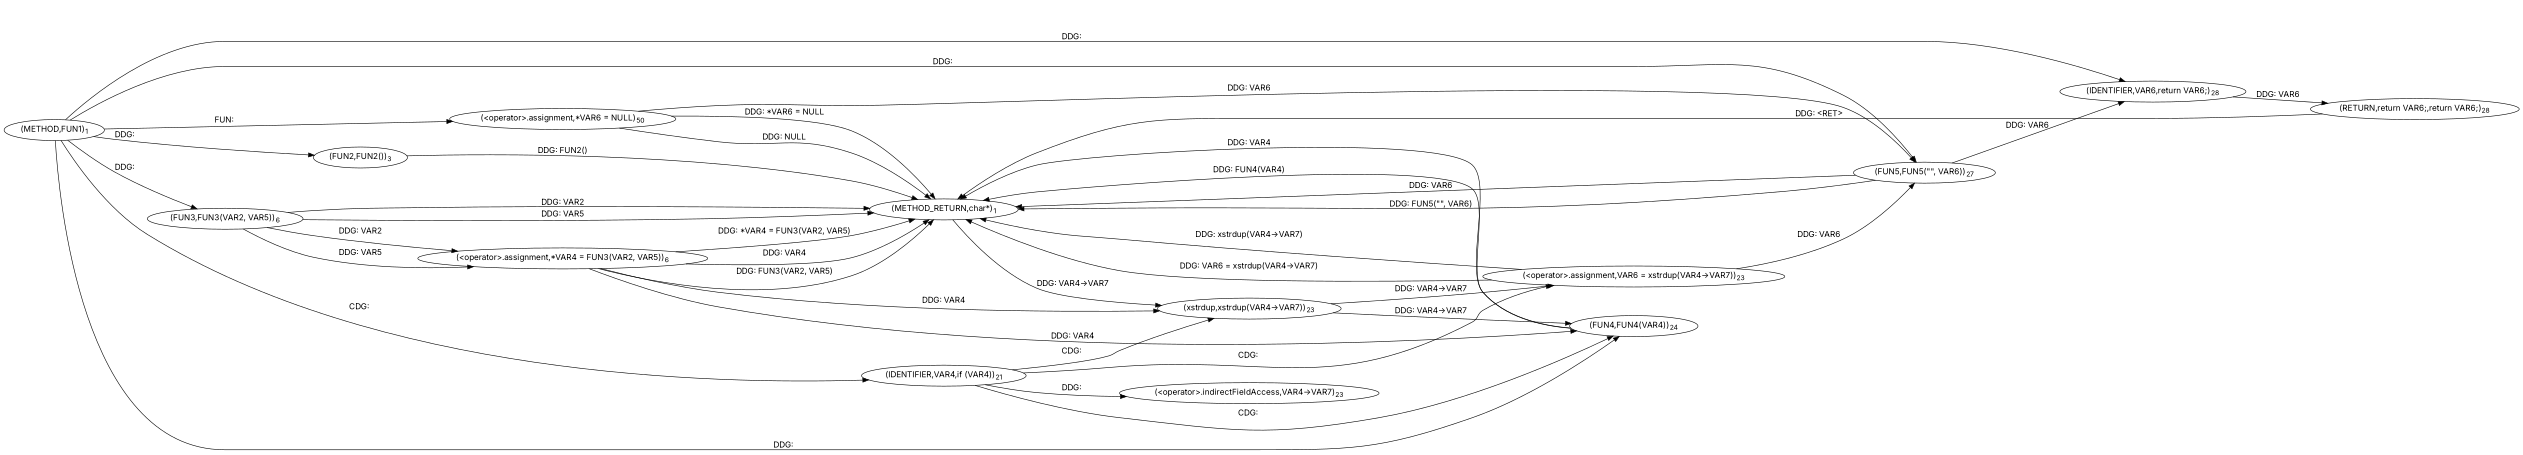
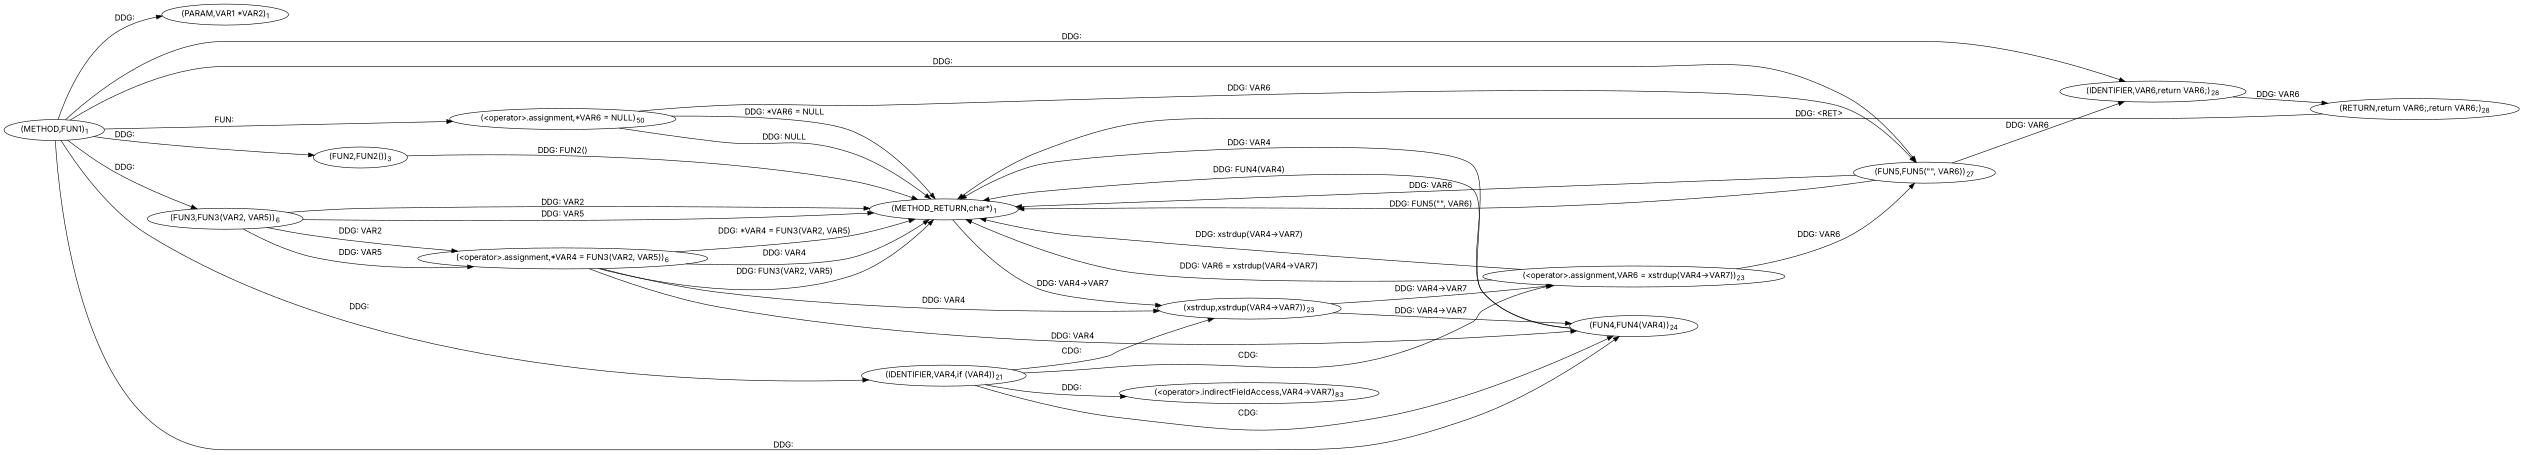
none -> (225, 15)
(360, 307) -> (360, 307)
(1340, 392) -> (1340, 392)
